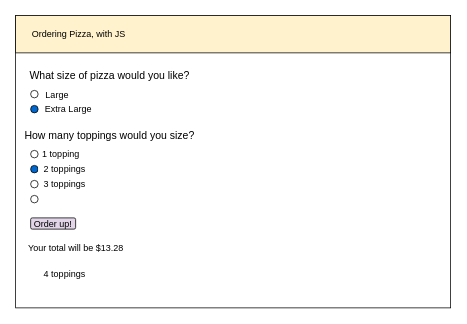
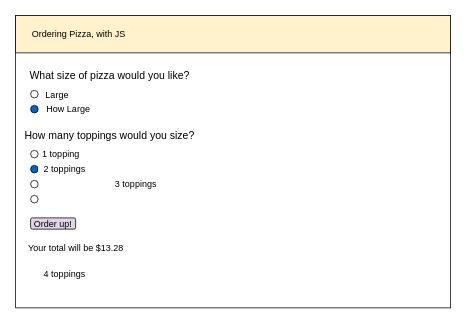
(68, 109) -> (68, 109)
(64, 184) -> (135, 184)
